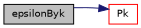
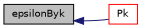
(86, 8) -> (96, 20)
